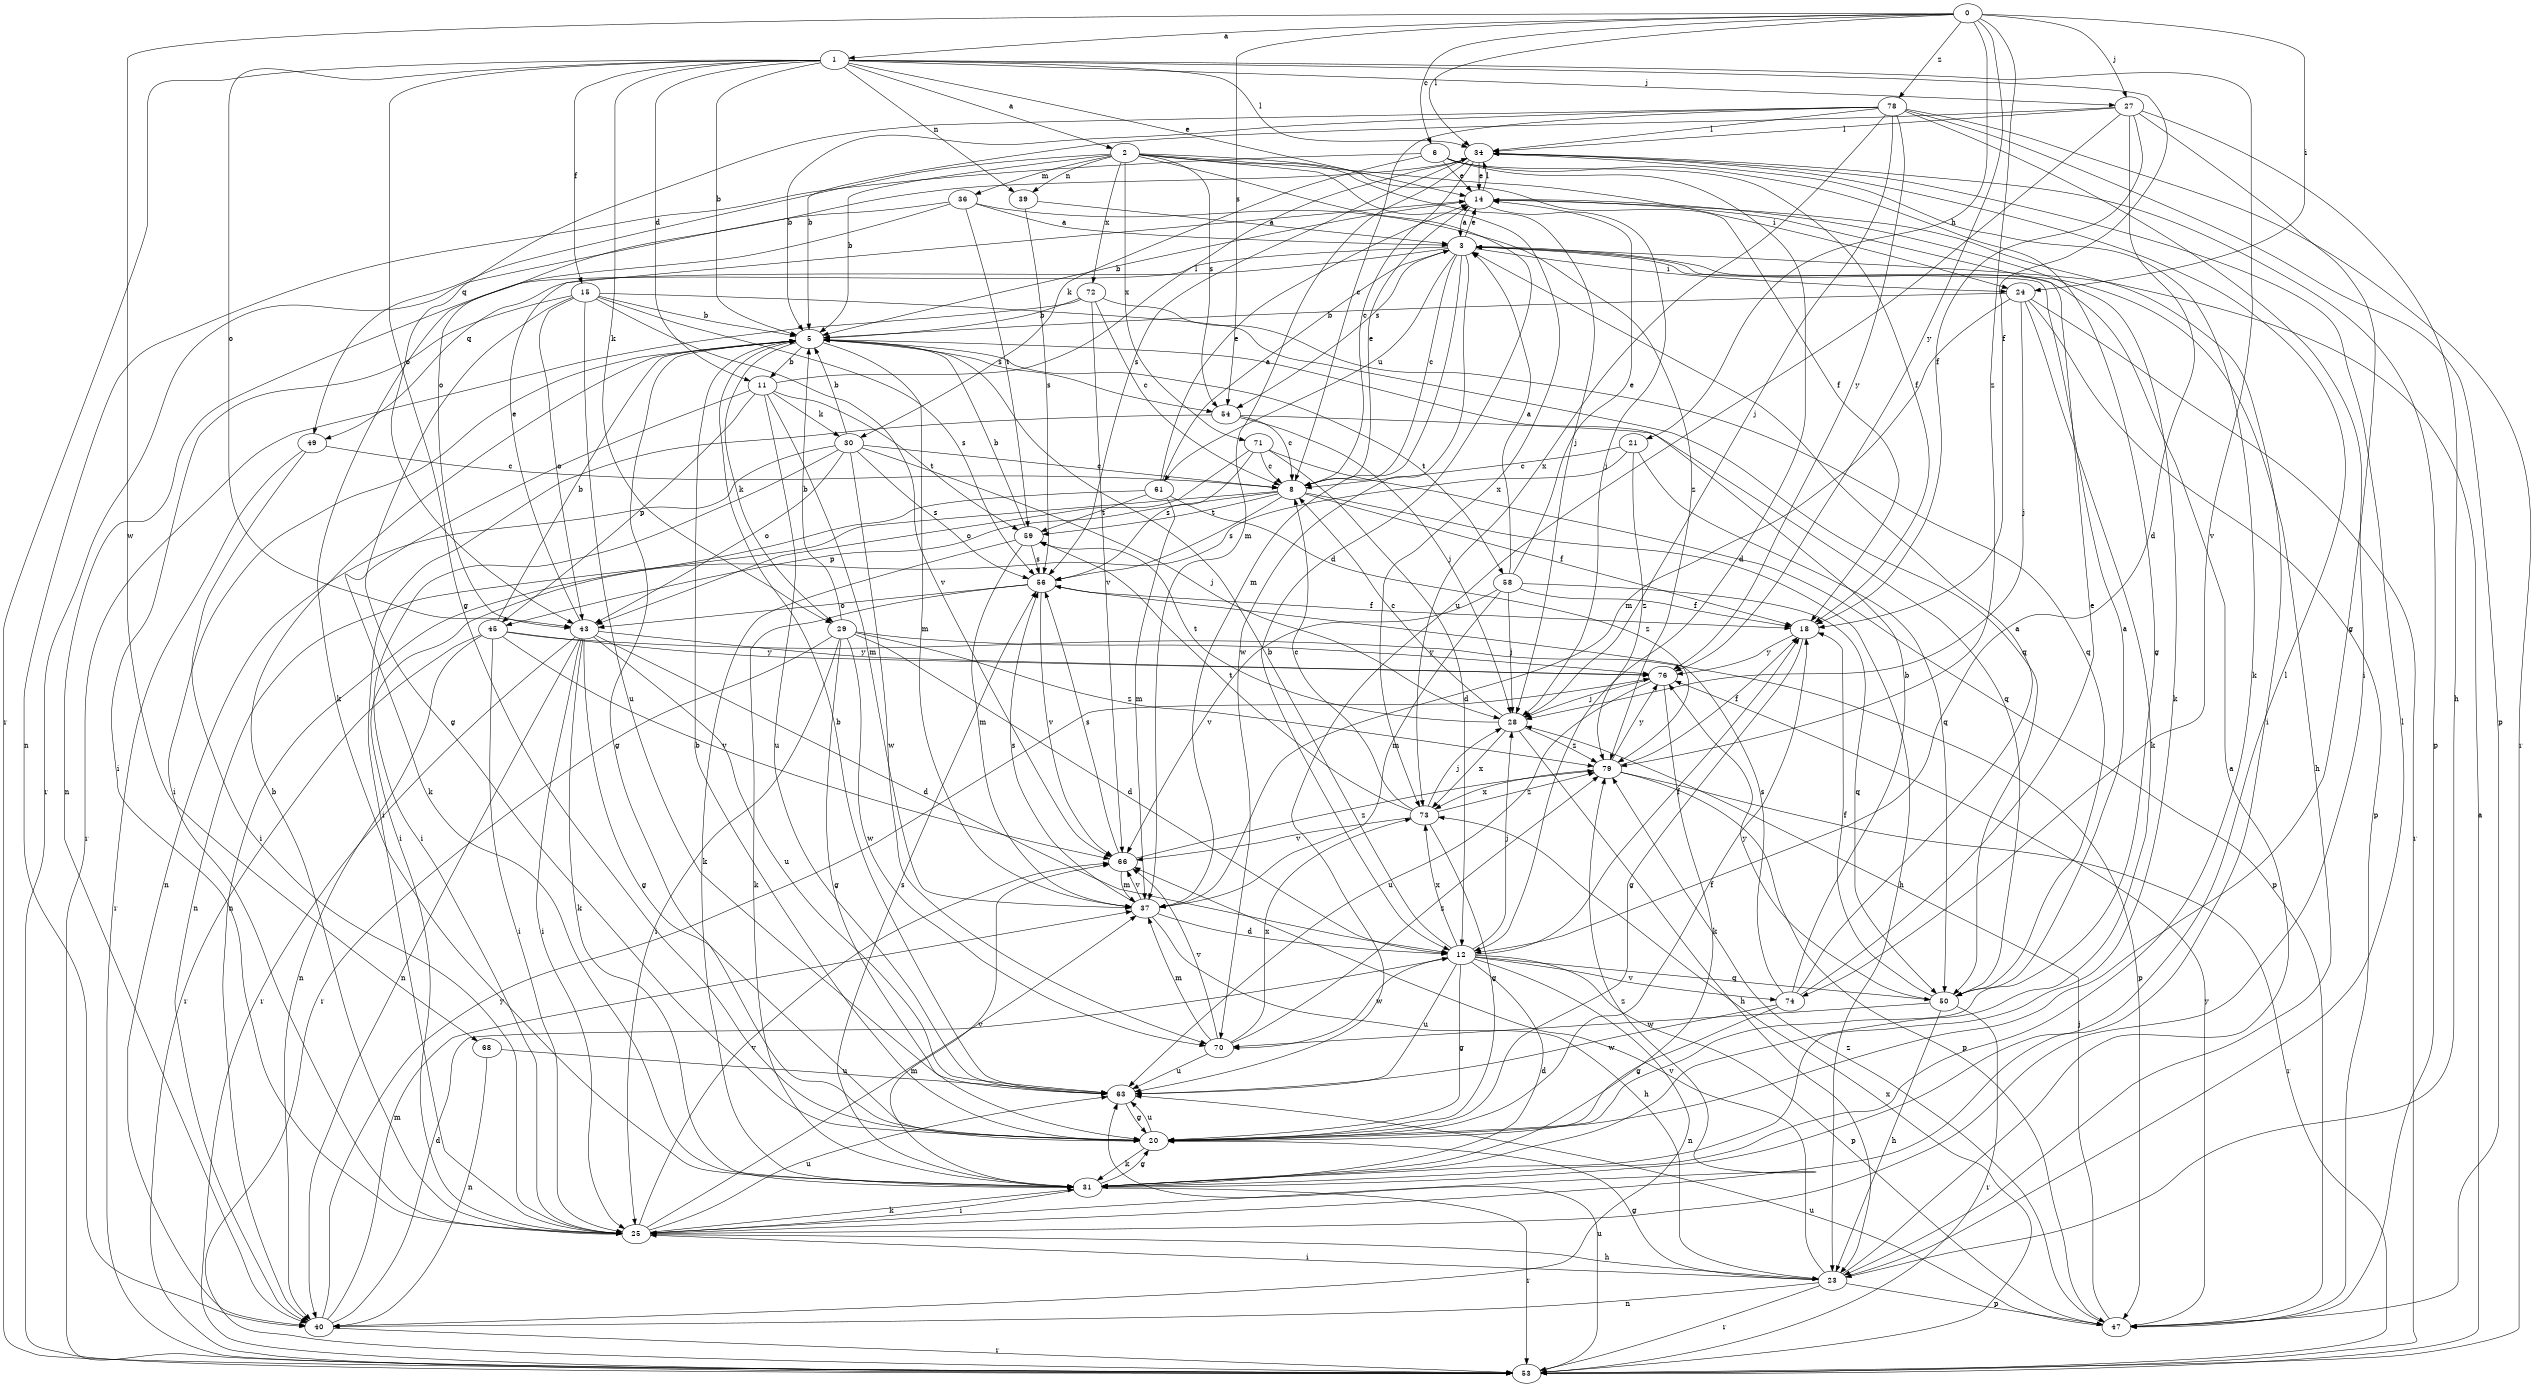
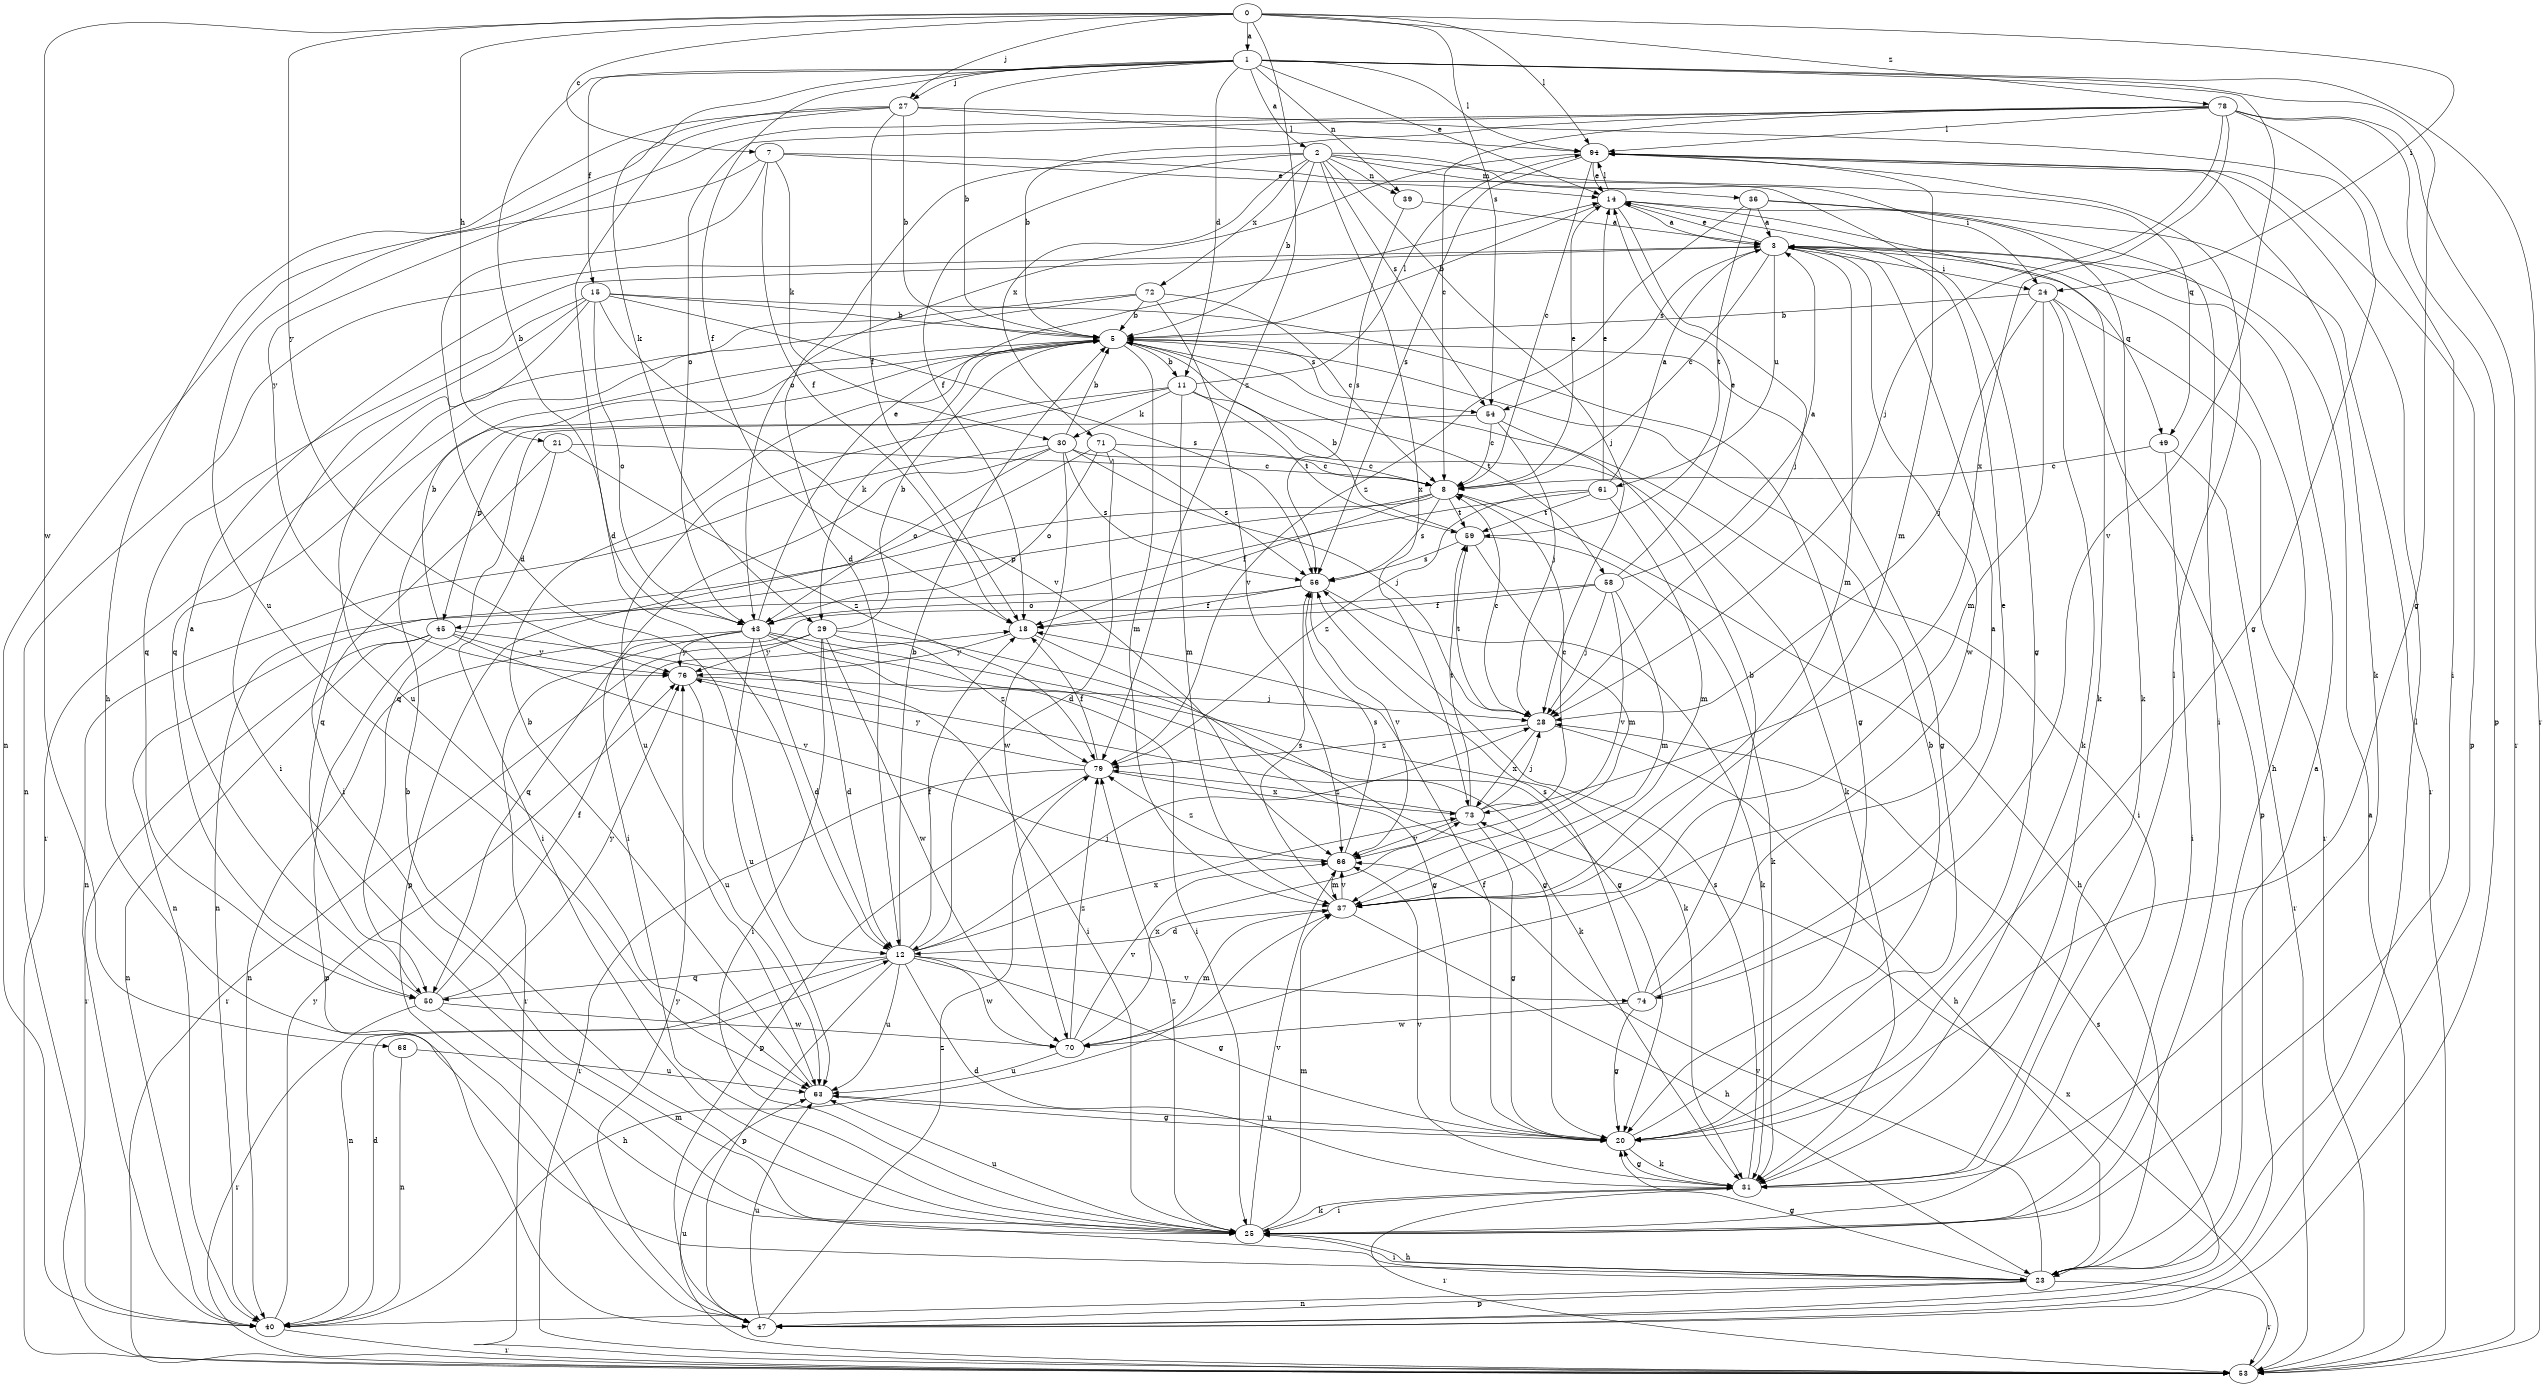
(1435, 153) -> (769, 153)
(1479, 153) -> (1595, 153)
(231, 339) -> (521, 339)
(2080, 1025) -> (2099, 1025)
(1477, 1066) -> (1359, 1024)
